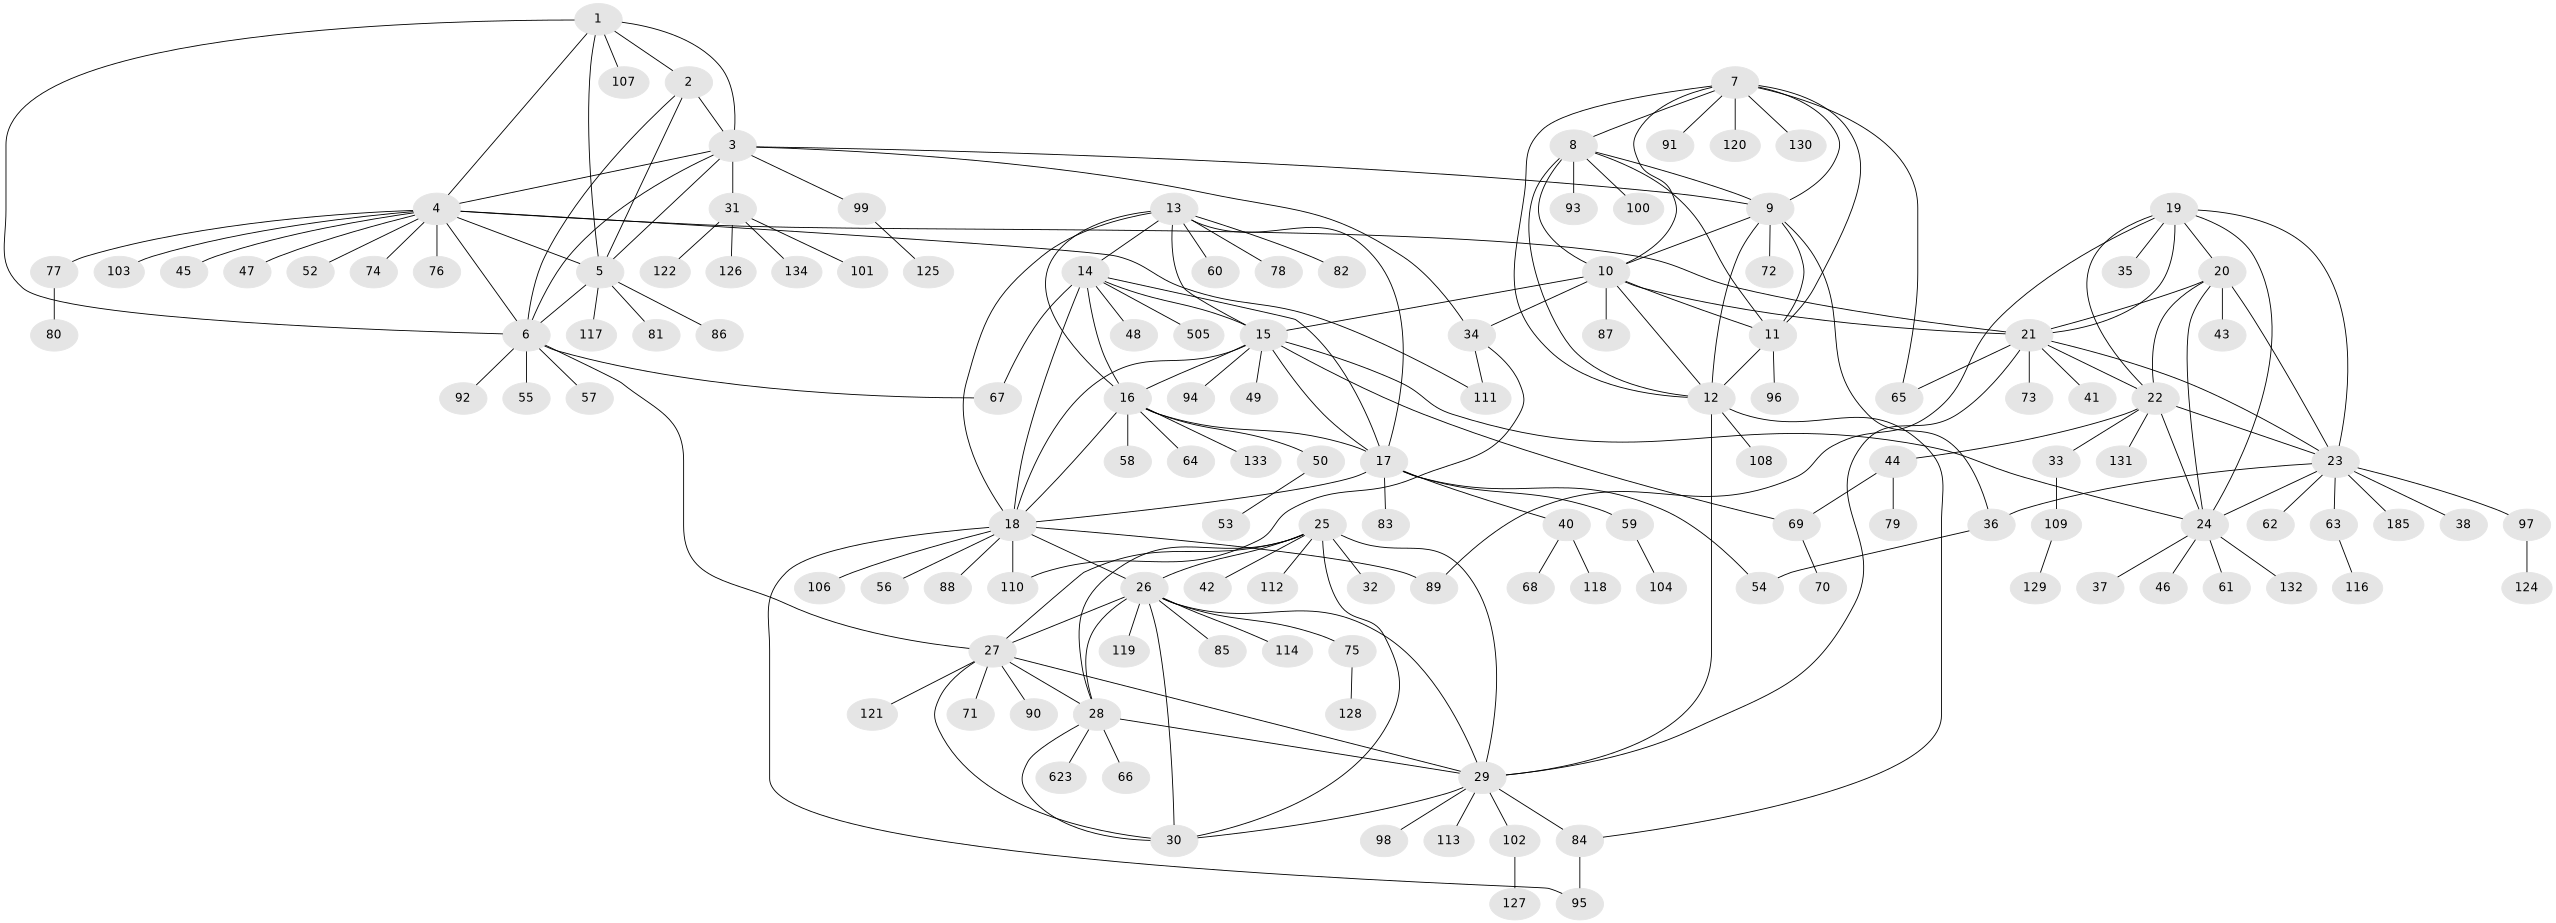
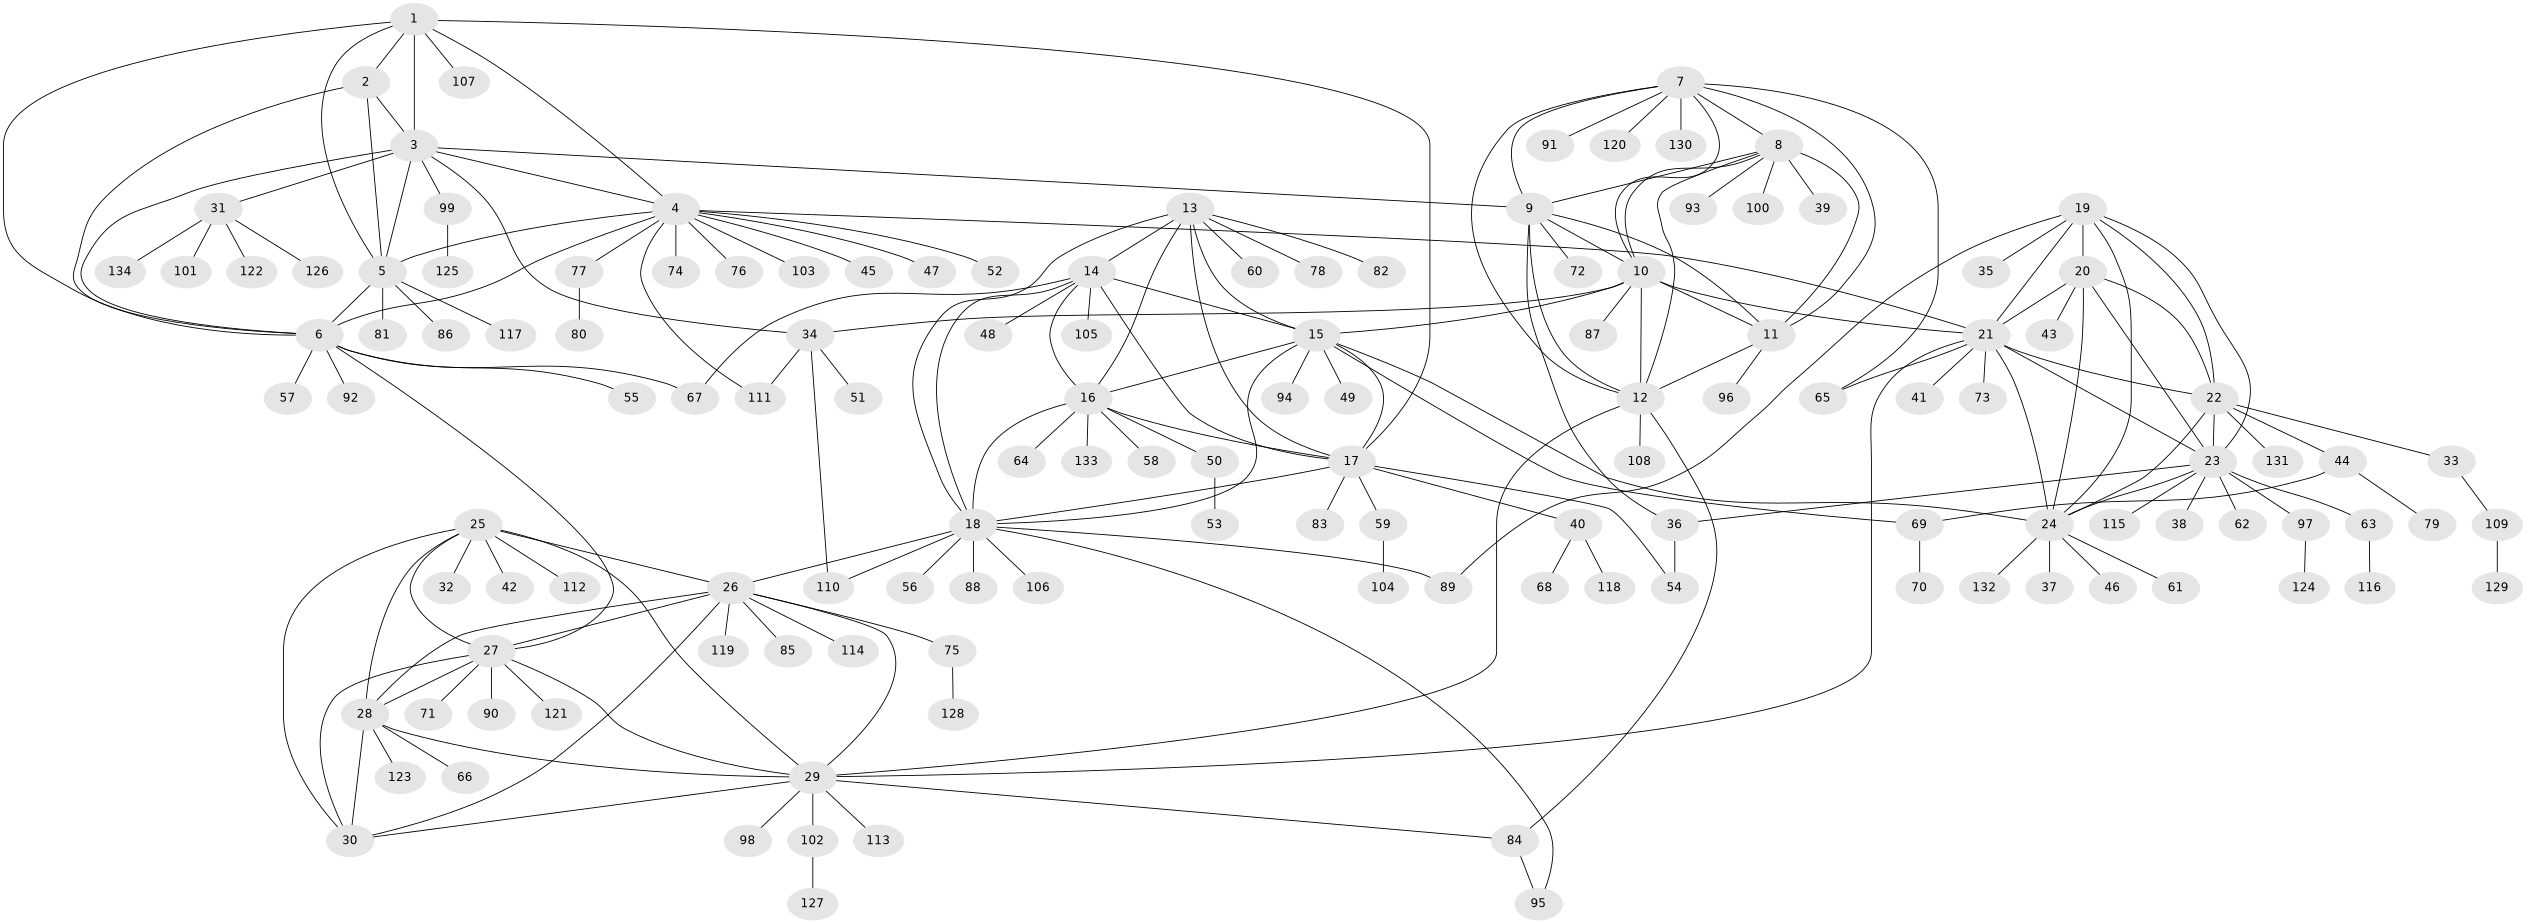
none -> (1105, 56)
none -> (1823, 209)
(1199, 335) -> (1087, 335)
none -> (858, 399)
none -> (2029, 427)
(2399, 525) -> (2115, 525)
(1061, 778) -> (400, 778)
